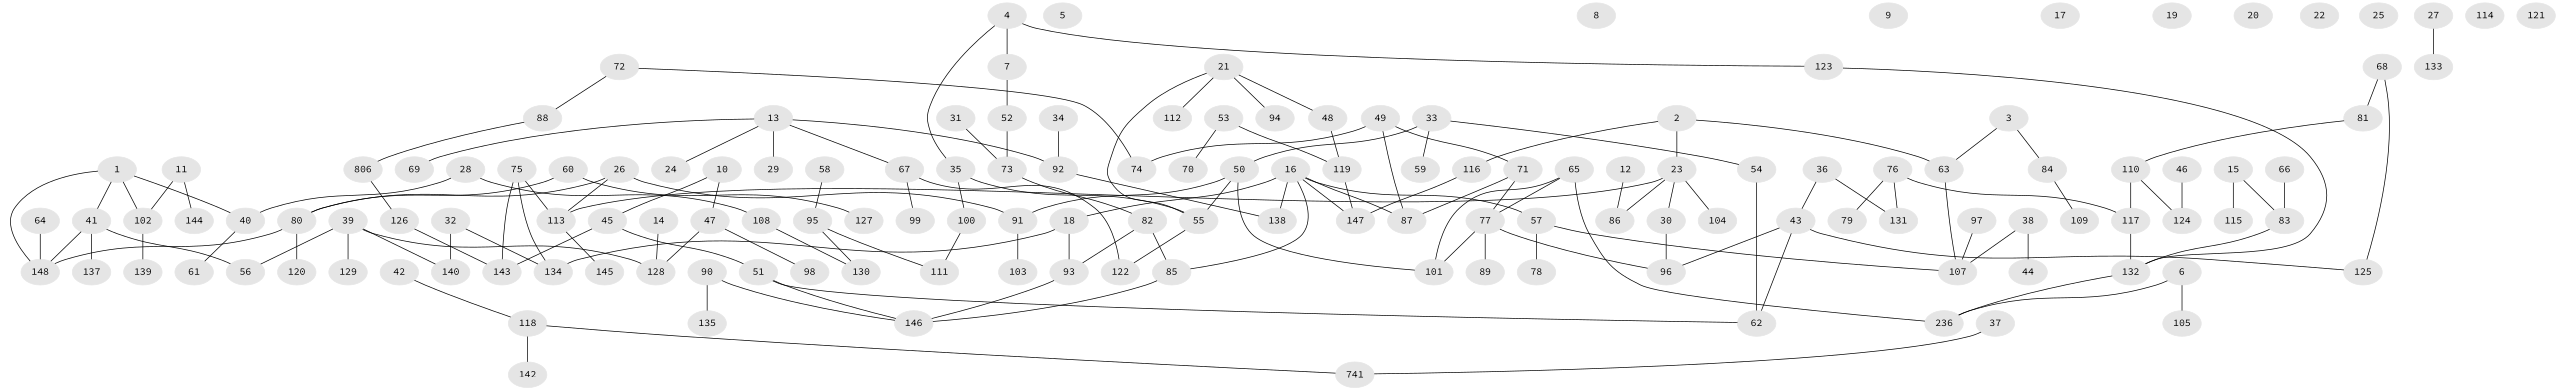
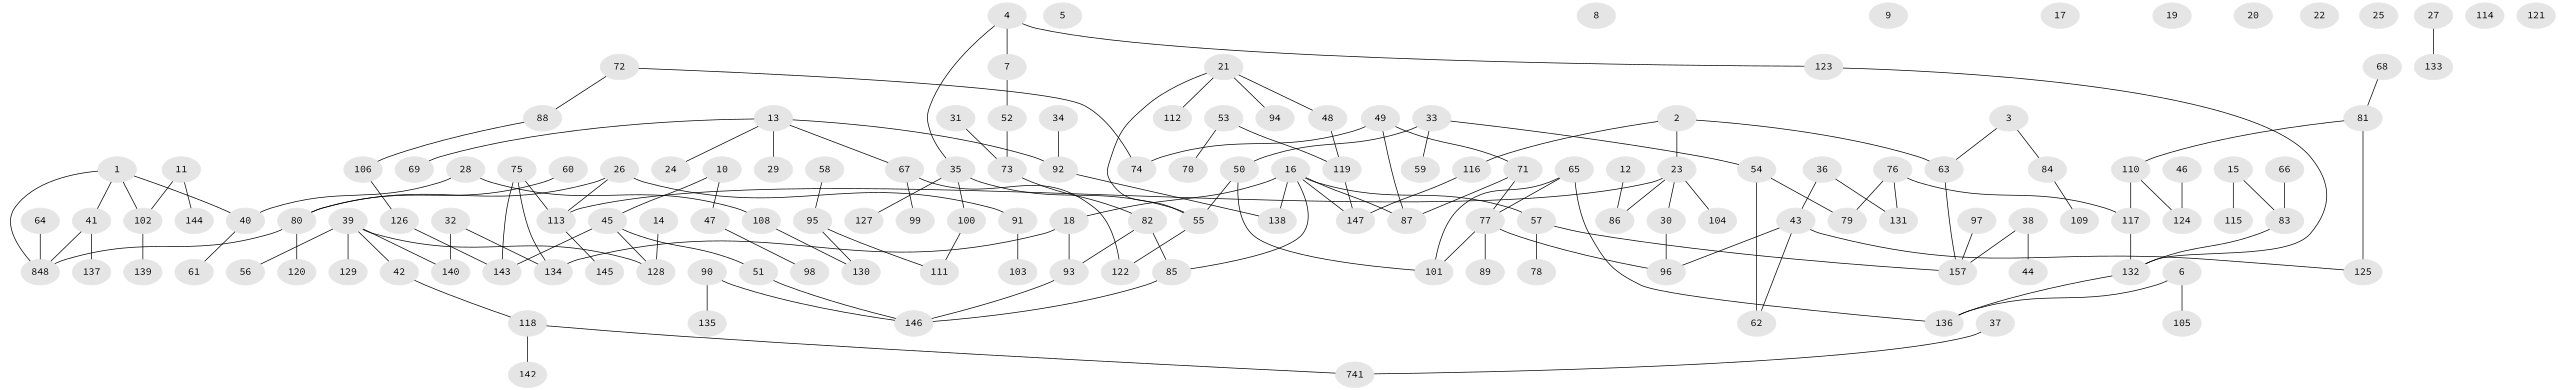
(363, 170) -> (363, 170)
(2386, 171) -> (2363, 195)
(1173, 192) -> none
(716, 195) -> (904, 199)
none -> (1802, 195)
none -> (374, 246)
(679, 250) -> (630, 244)
(191, 251) -> none
(40, 272) -> (40, 272)
(1958, 272) -> (1958, 272)
(1254, 312) -> none
(1944, 323) -> (1944, 323)
